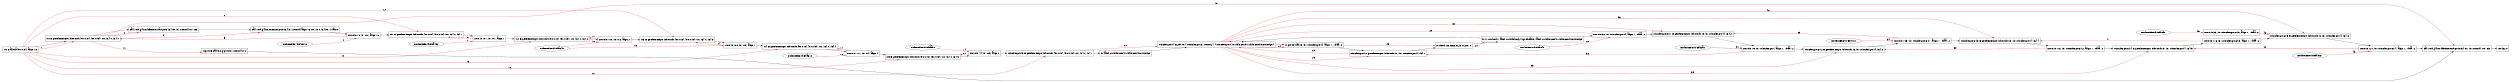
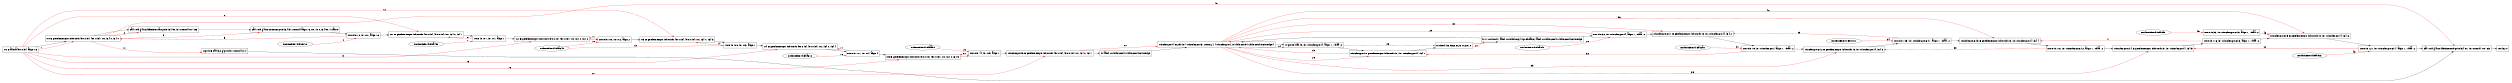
(1725, 48) -> (1725, 48)
(965, 50) -> (965, 50)
